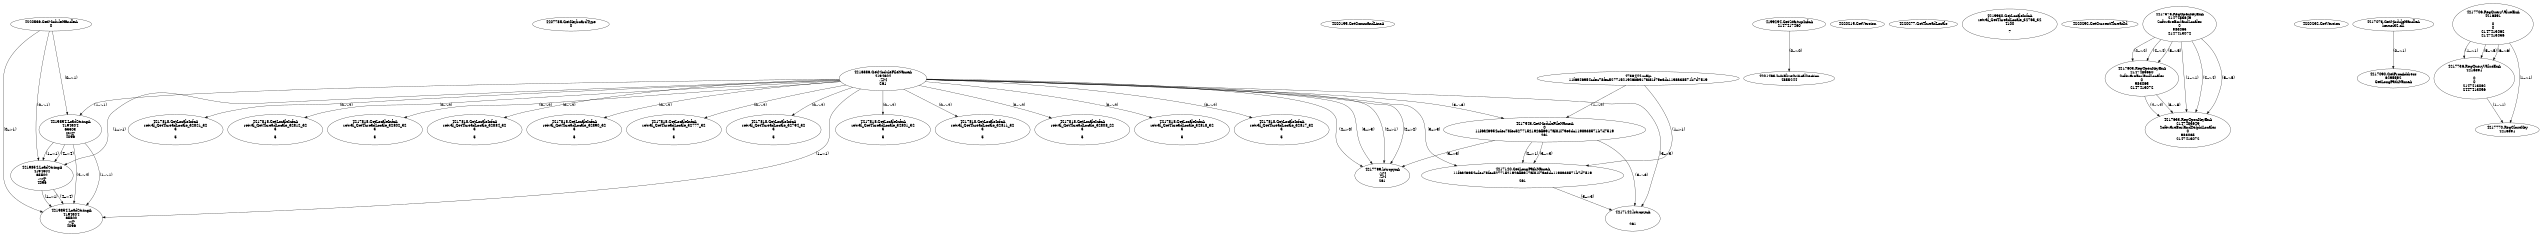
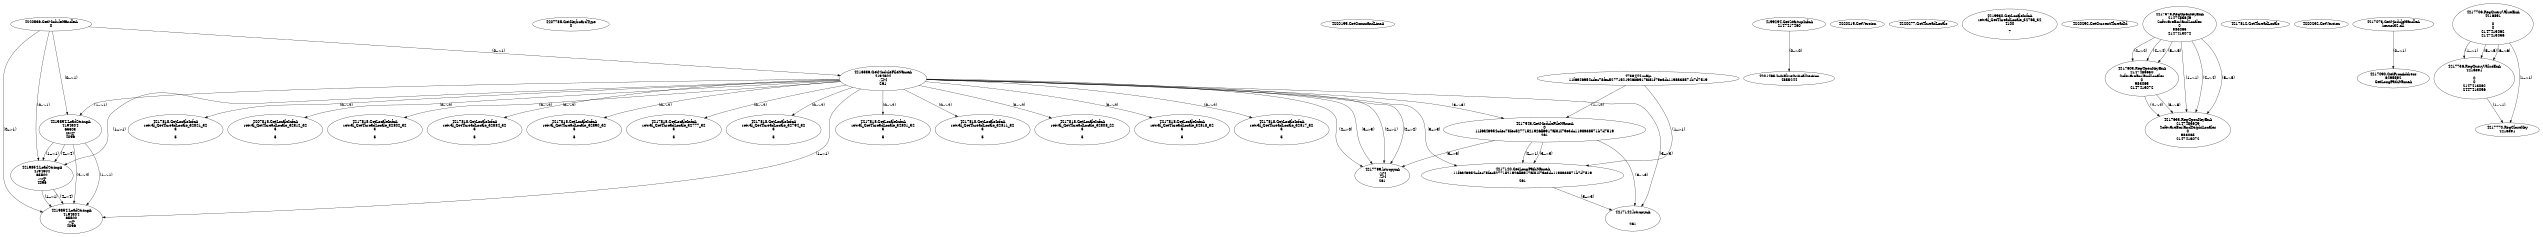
none -> (2255, 24)
none -> (463, 51)
(275, 130) -> (275, 130)
